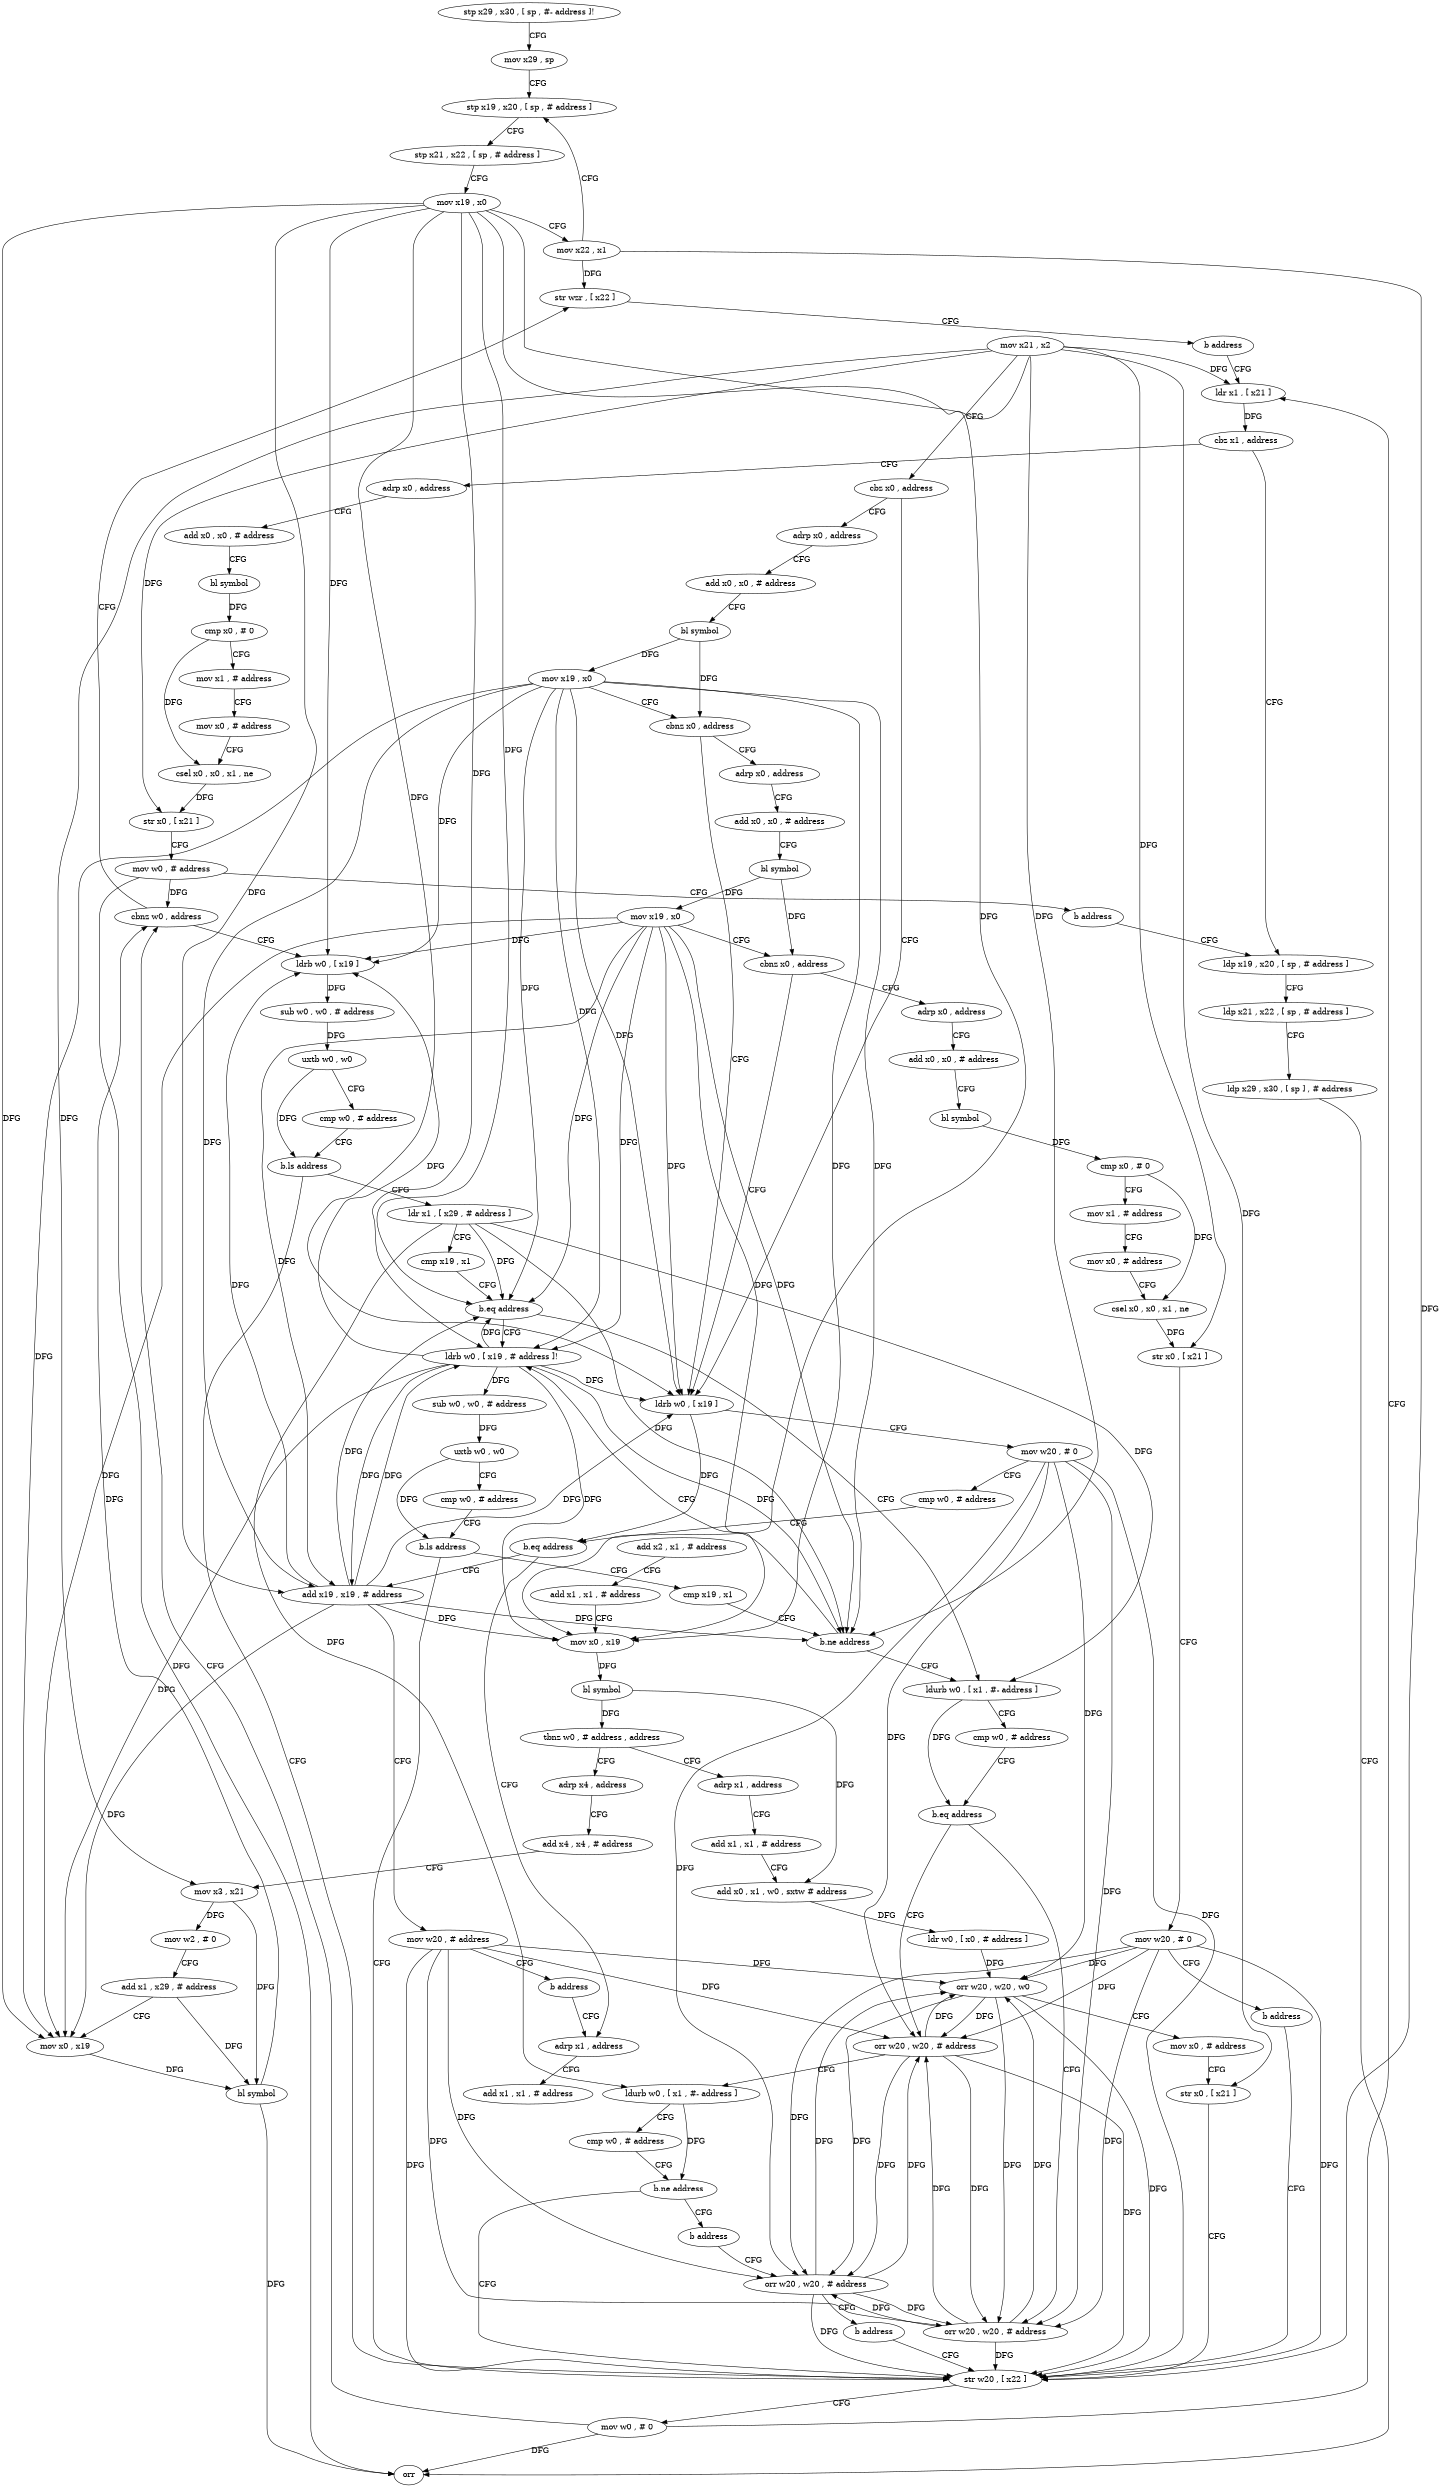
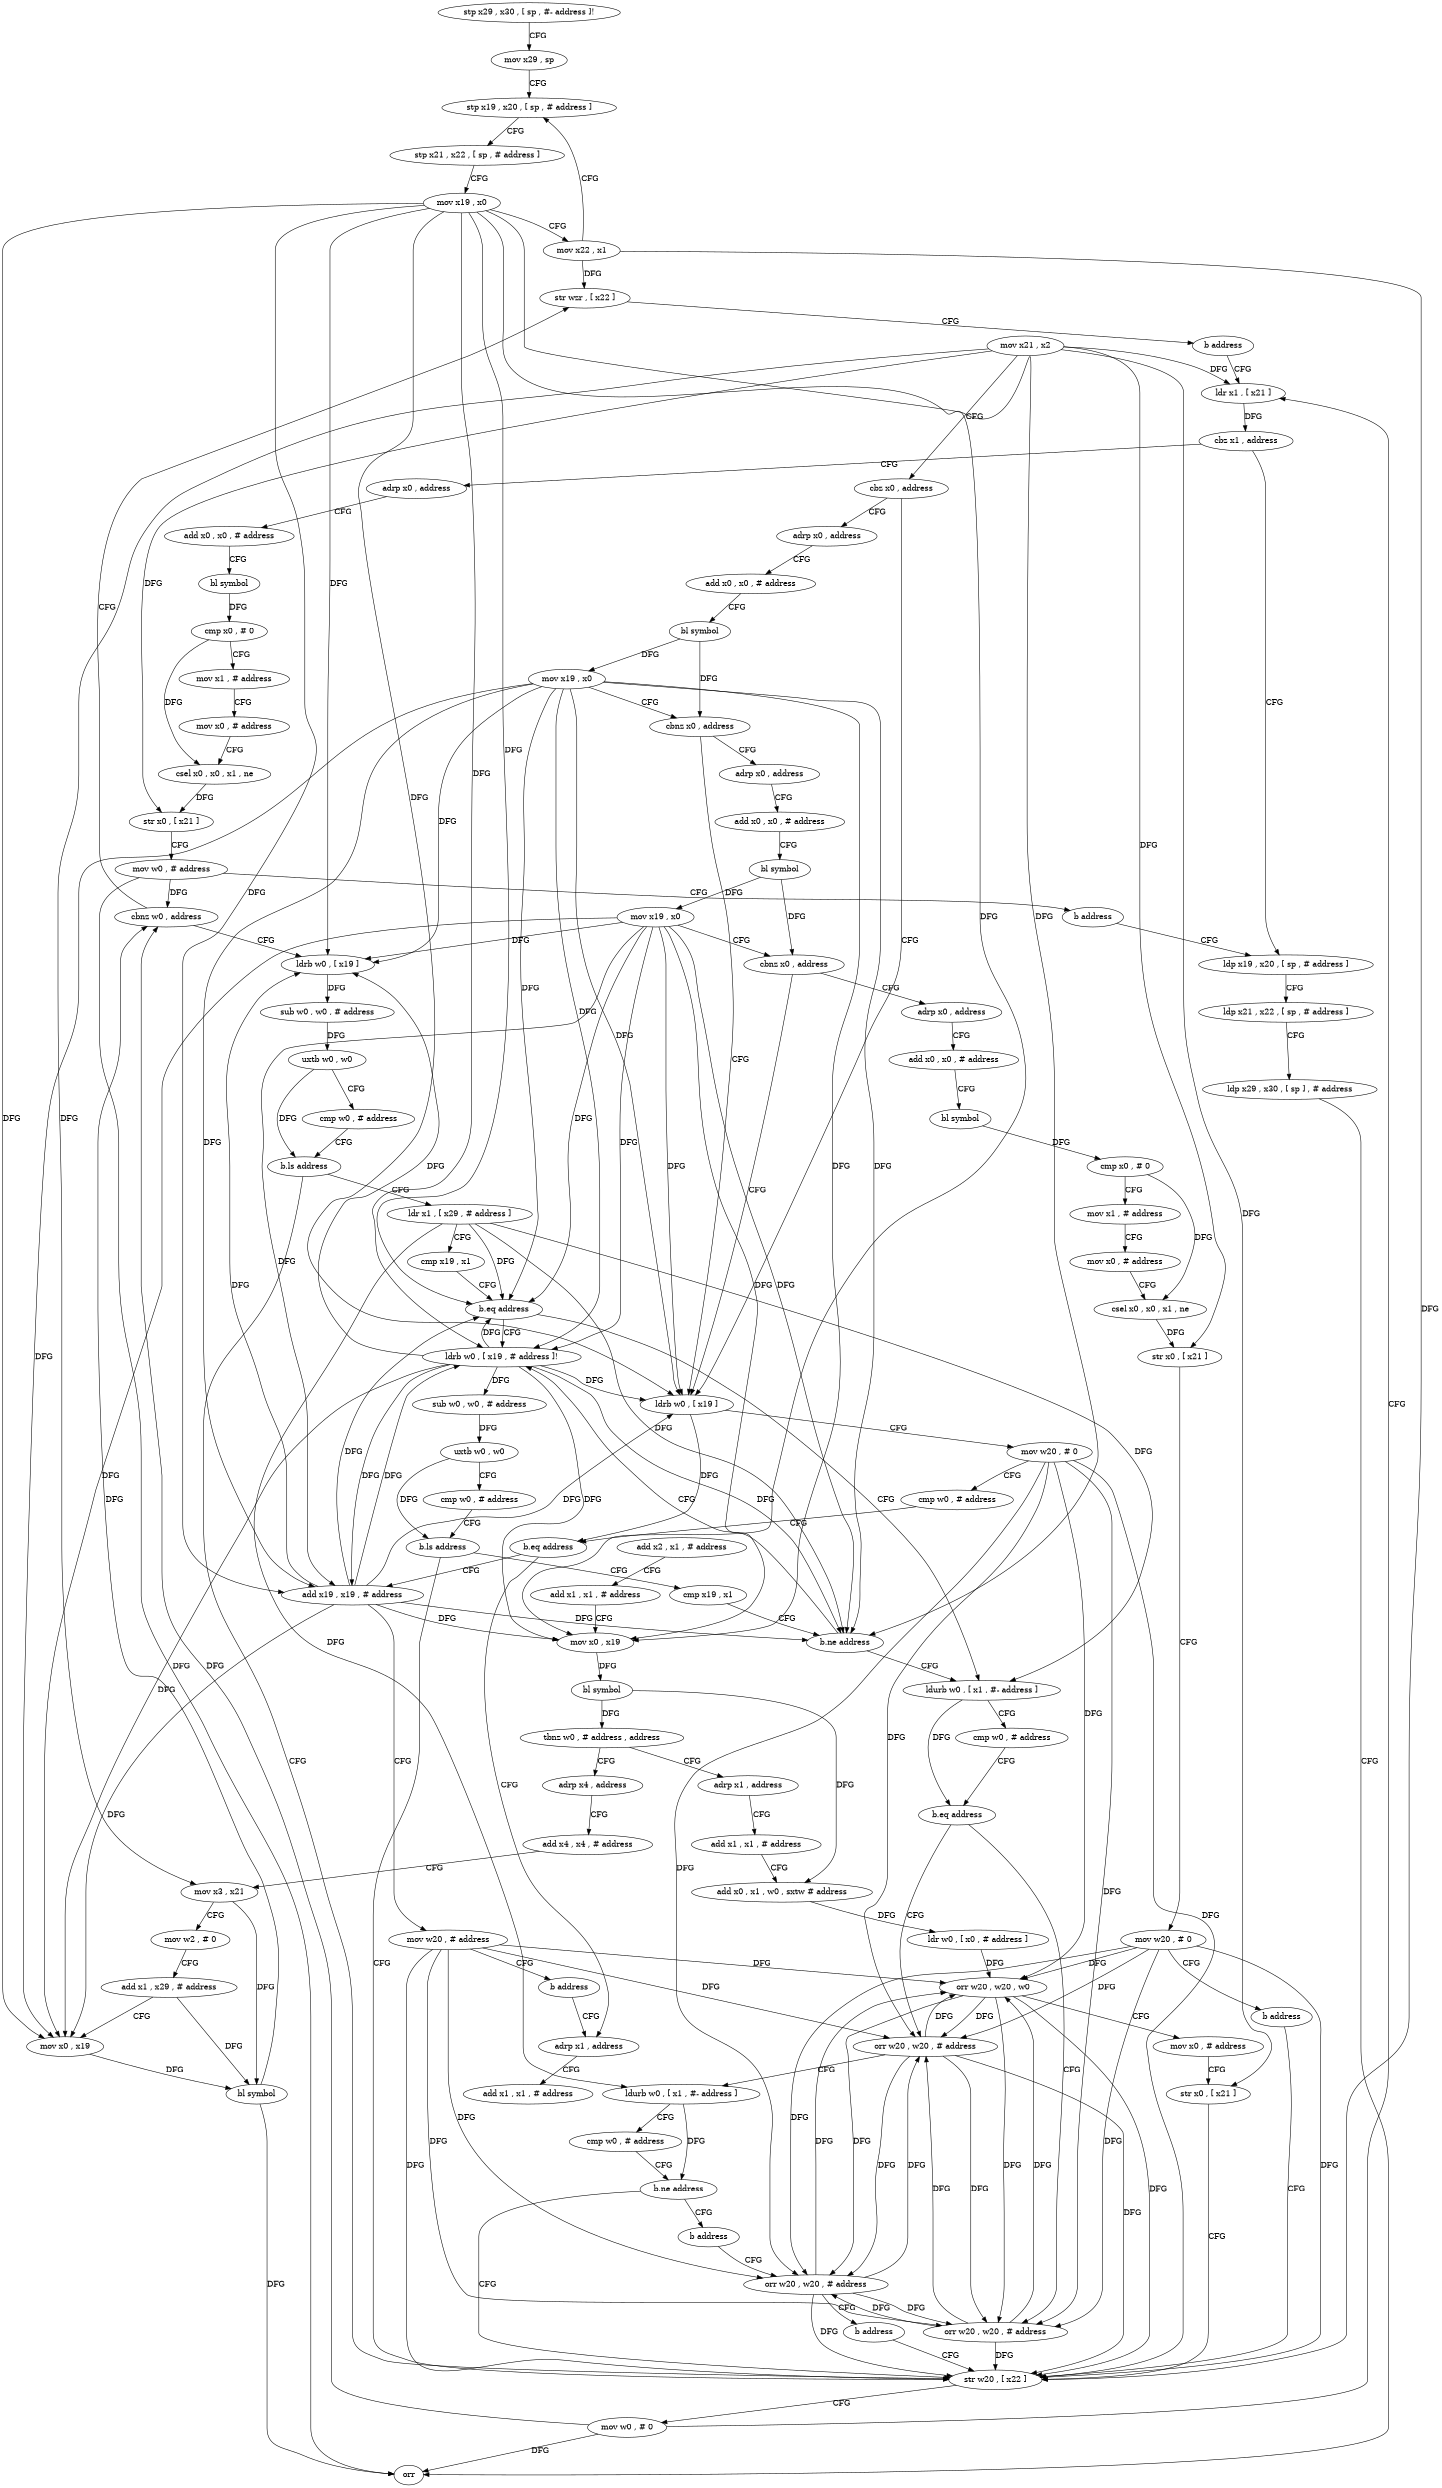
(215, 1667) -> (215, 1667)
(216, 1916) -> (216, 1916)
